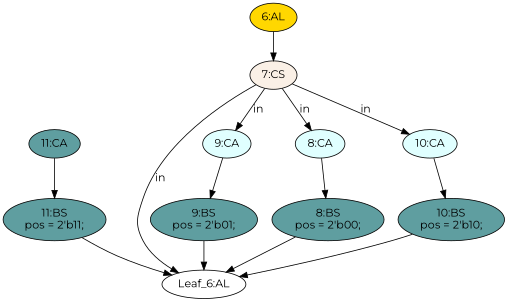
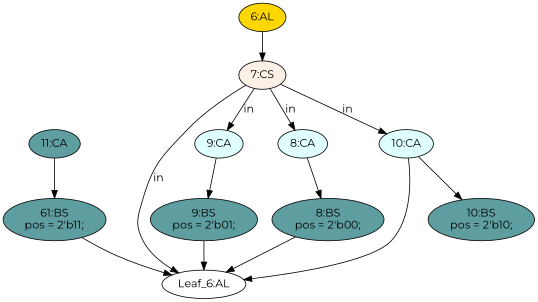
(55, 220) -> (55, 220)
(330, 257) -> (366, 255)
